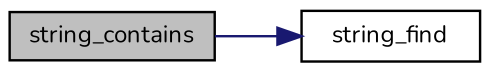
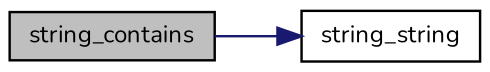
(391, 36) -> (391, 36)
